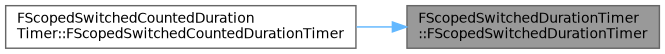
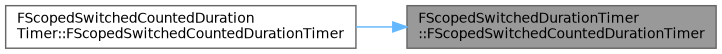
(533, 27) -> (562, 27)
